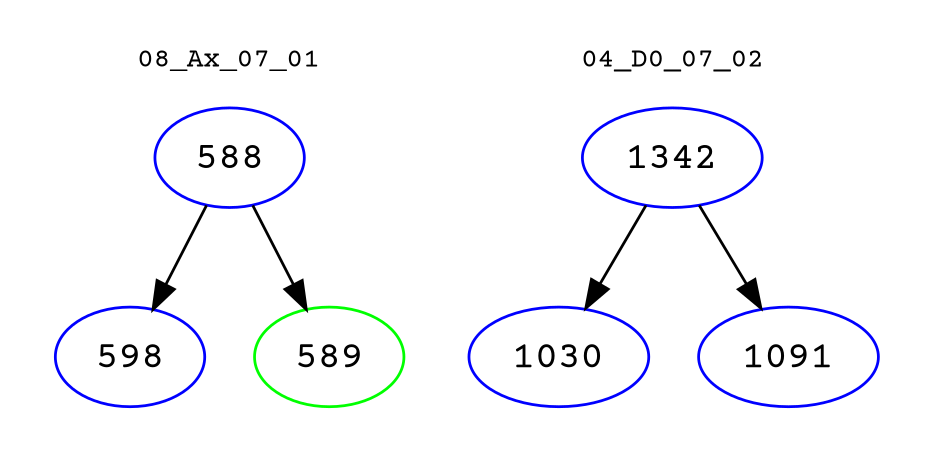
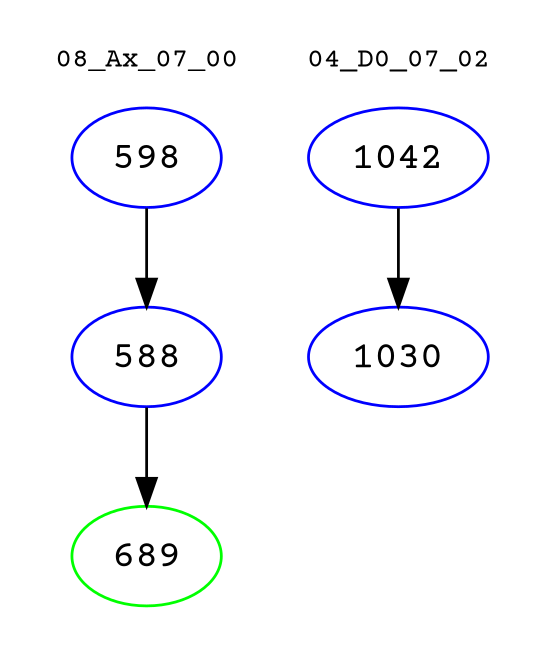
(230, 59) -> (148, 59)
(672, 158) -> (398, 158)
(186, 245) -> (147, 244)
(329, 357) -> (147, 556)
(788, 357) -> none
